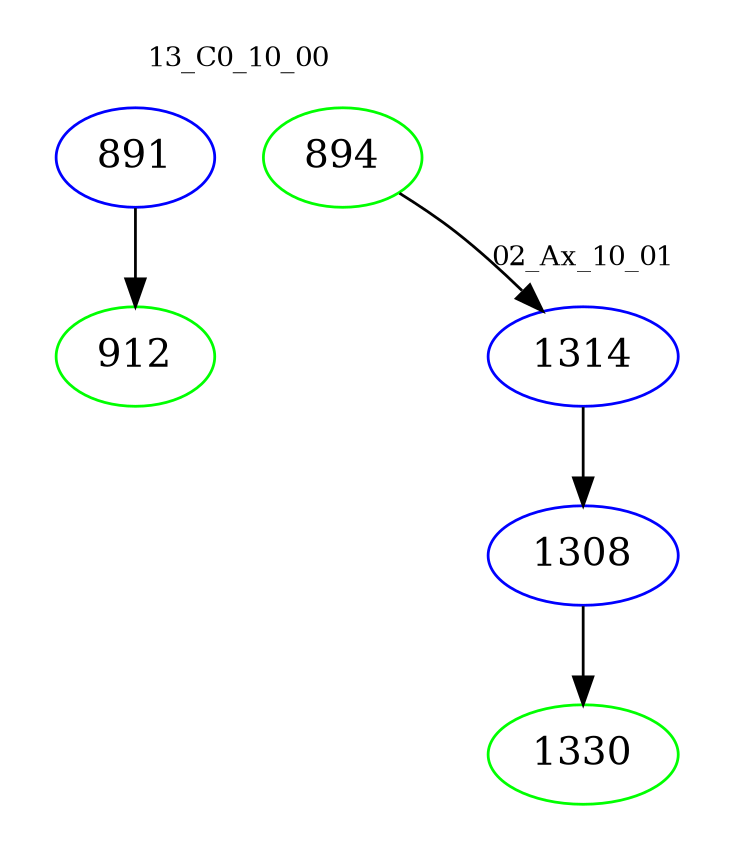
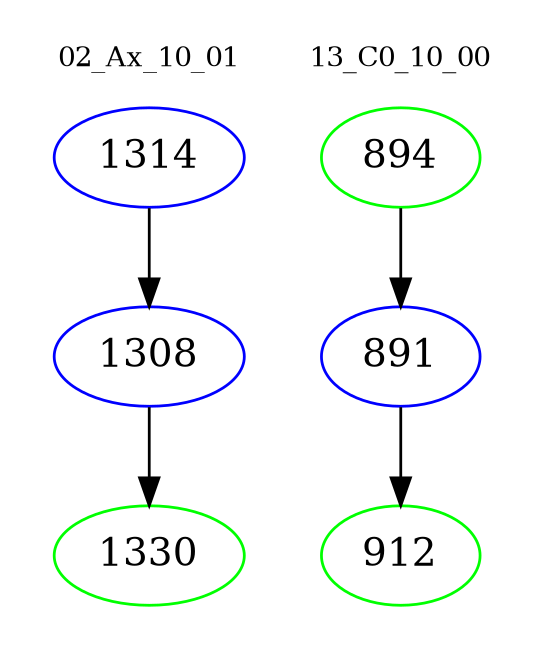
(485, 256) -> (401, 243)
